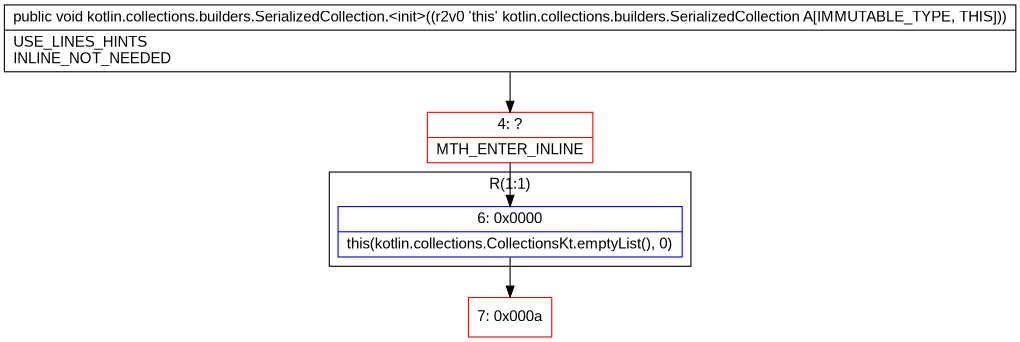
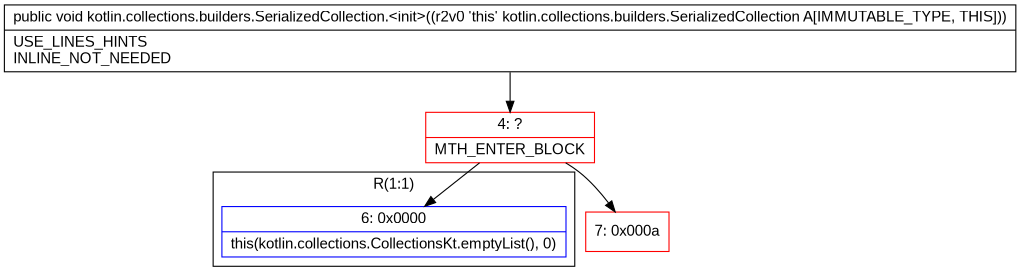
(510, 150) -> (510, 150)
(510, 273) -> (589, 181)
